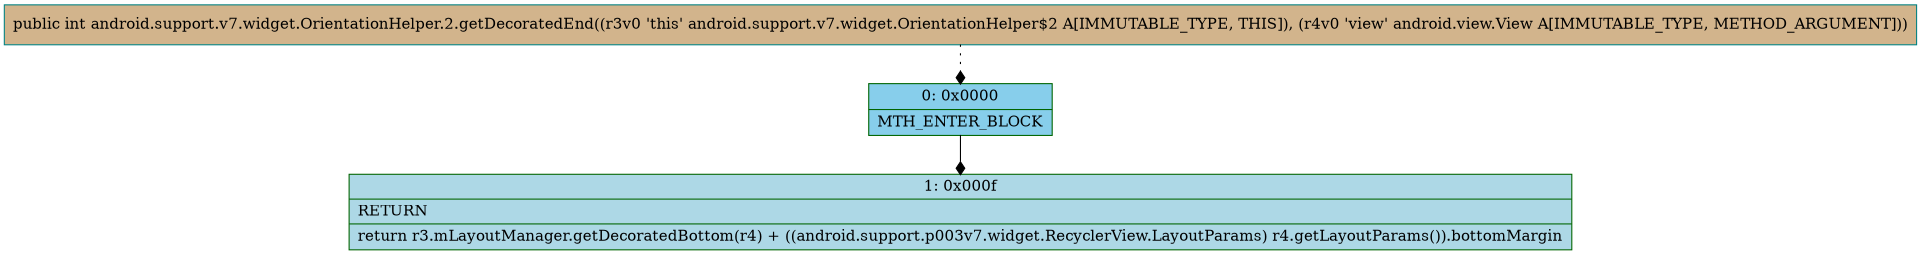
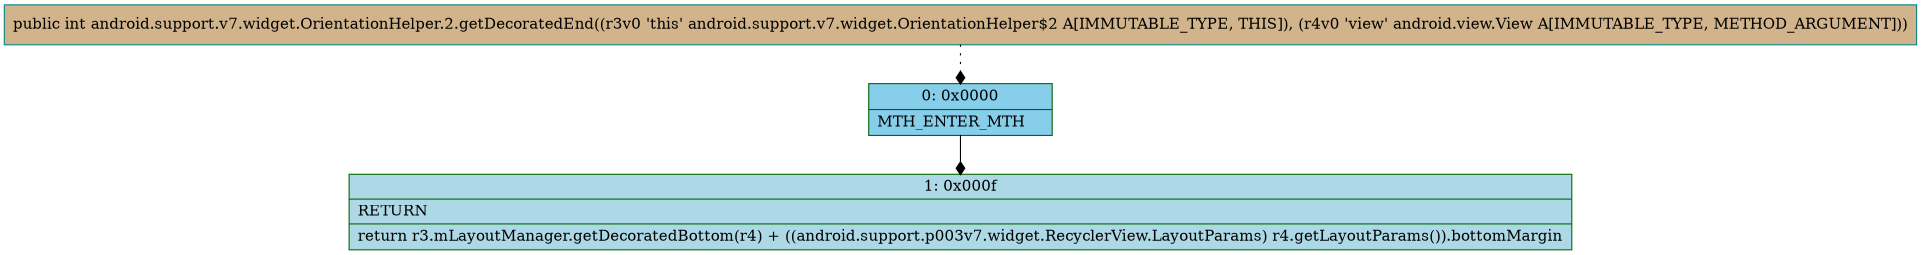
(960, 122) -> (951, 122)
